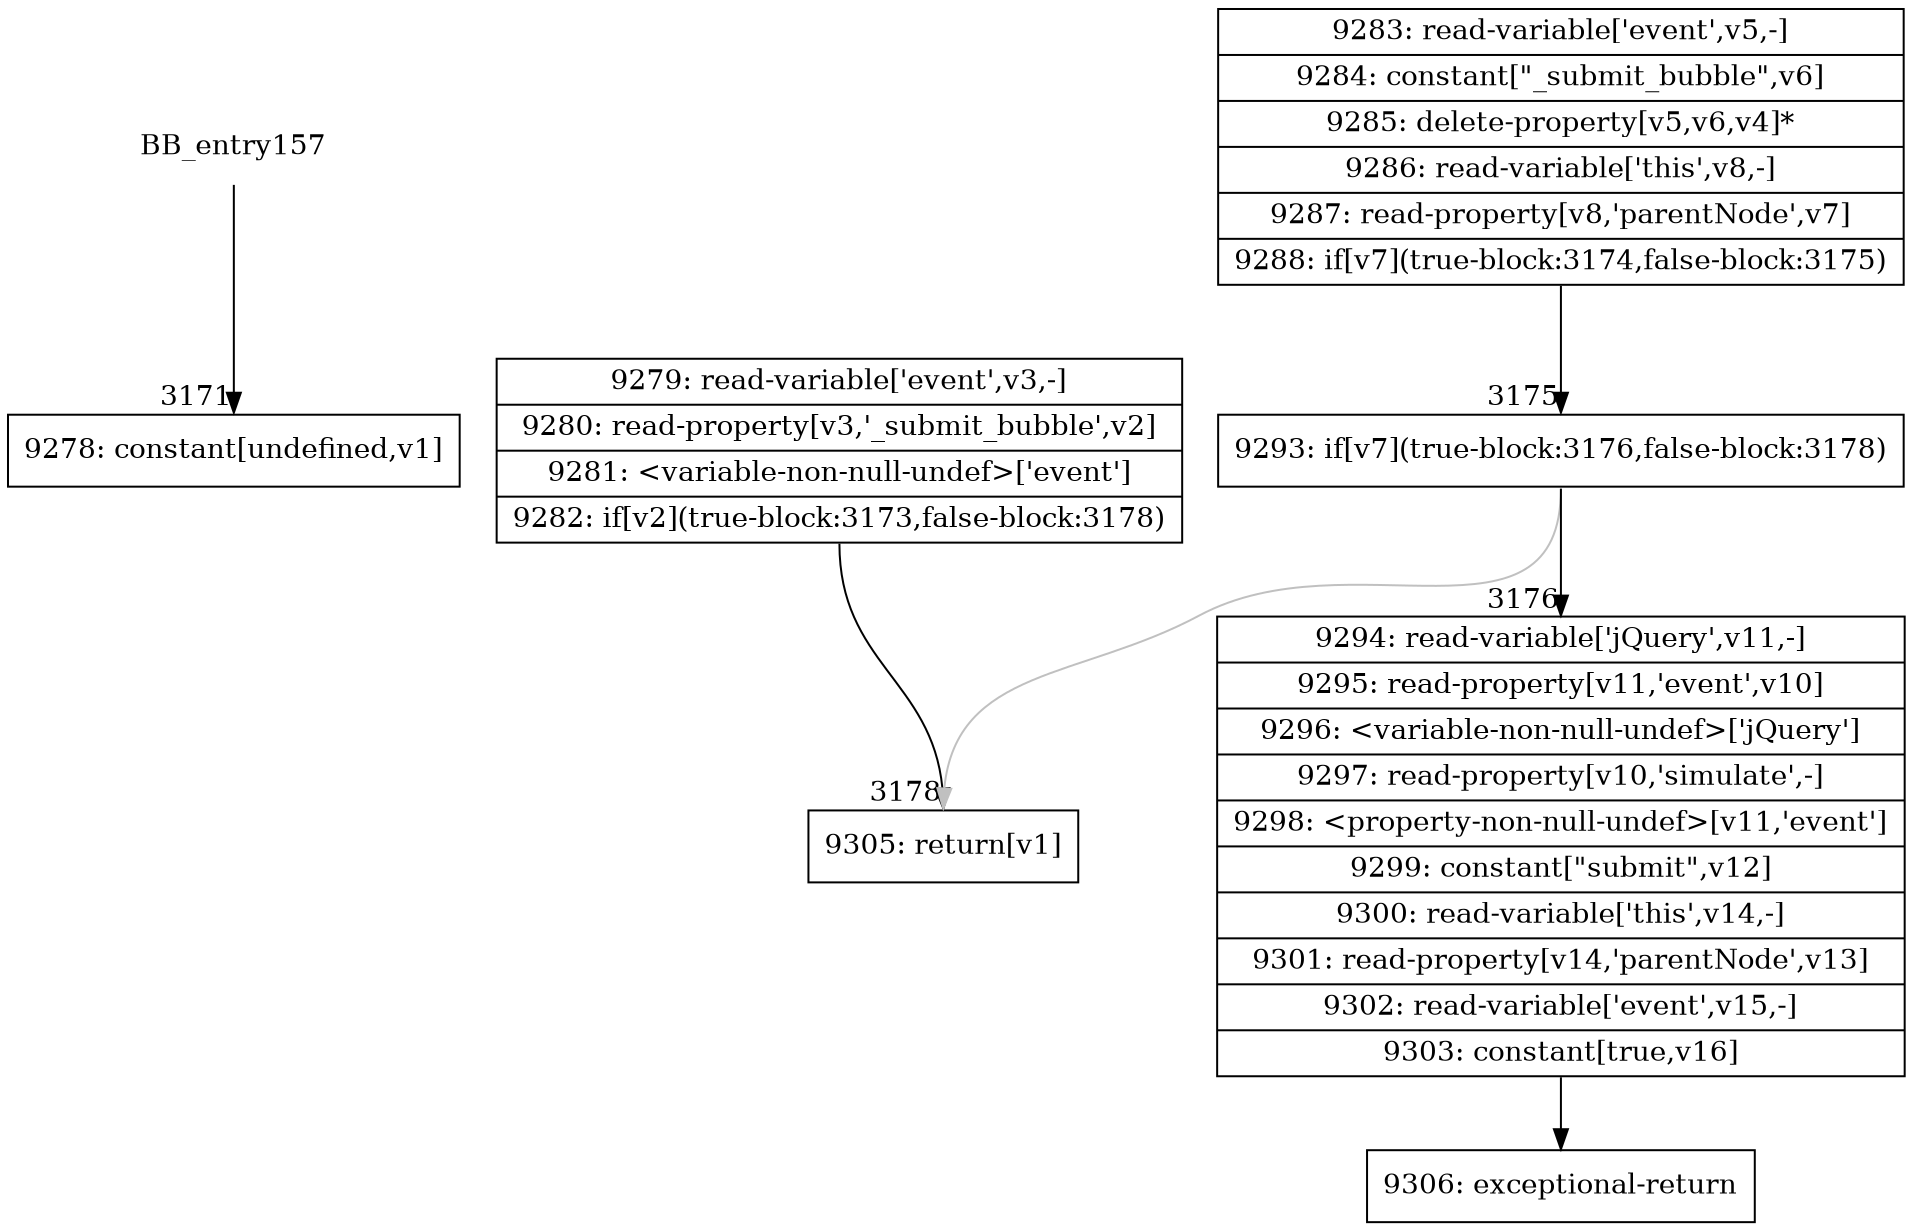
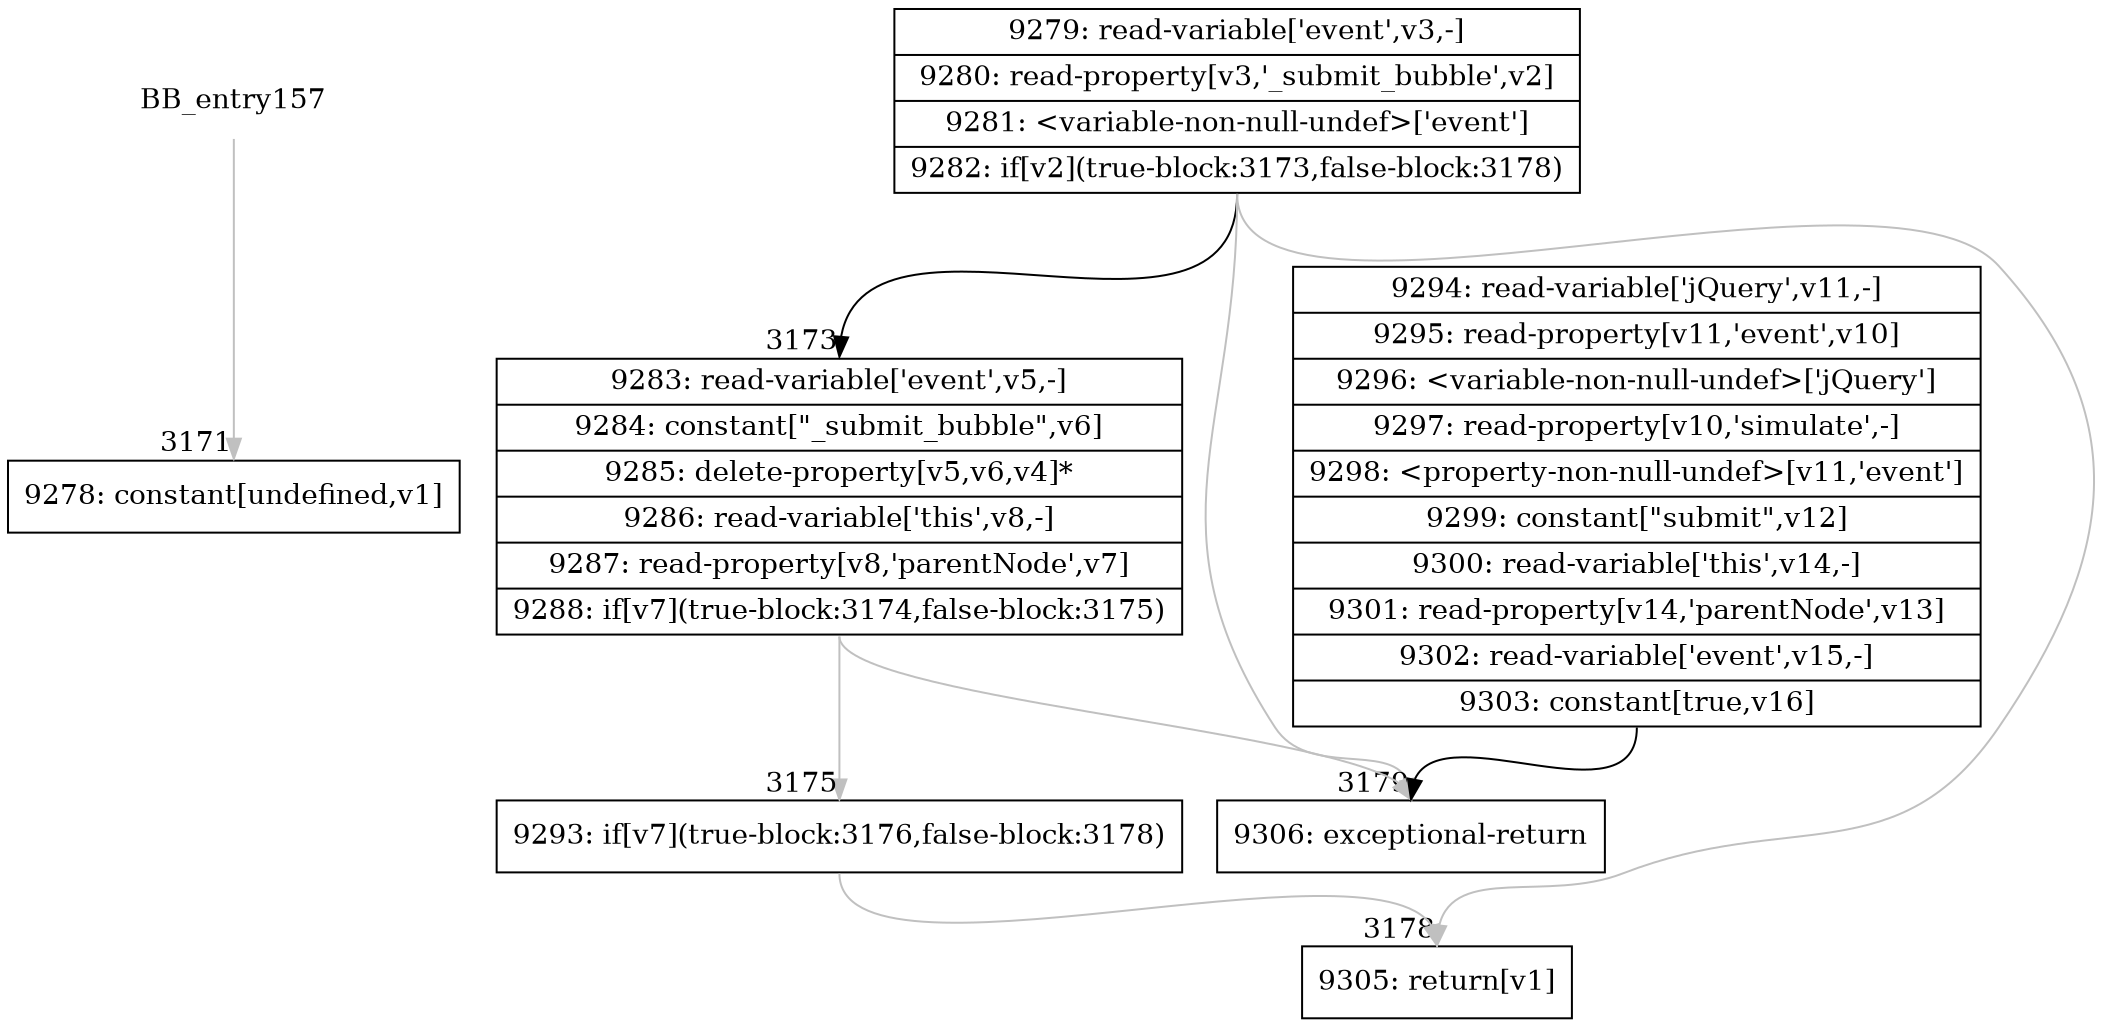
none -> (1048, 276)
(234, 289) -> (234, 289)
(1561, 339) -> (839, 708)
none -> (1207, 541)
(1561, 547) -> none
(885, 668) -> (2081, 405)
none -> (1116, 716)
